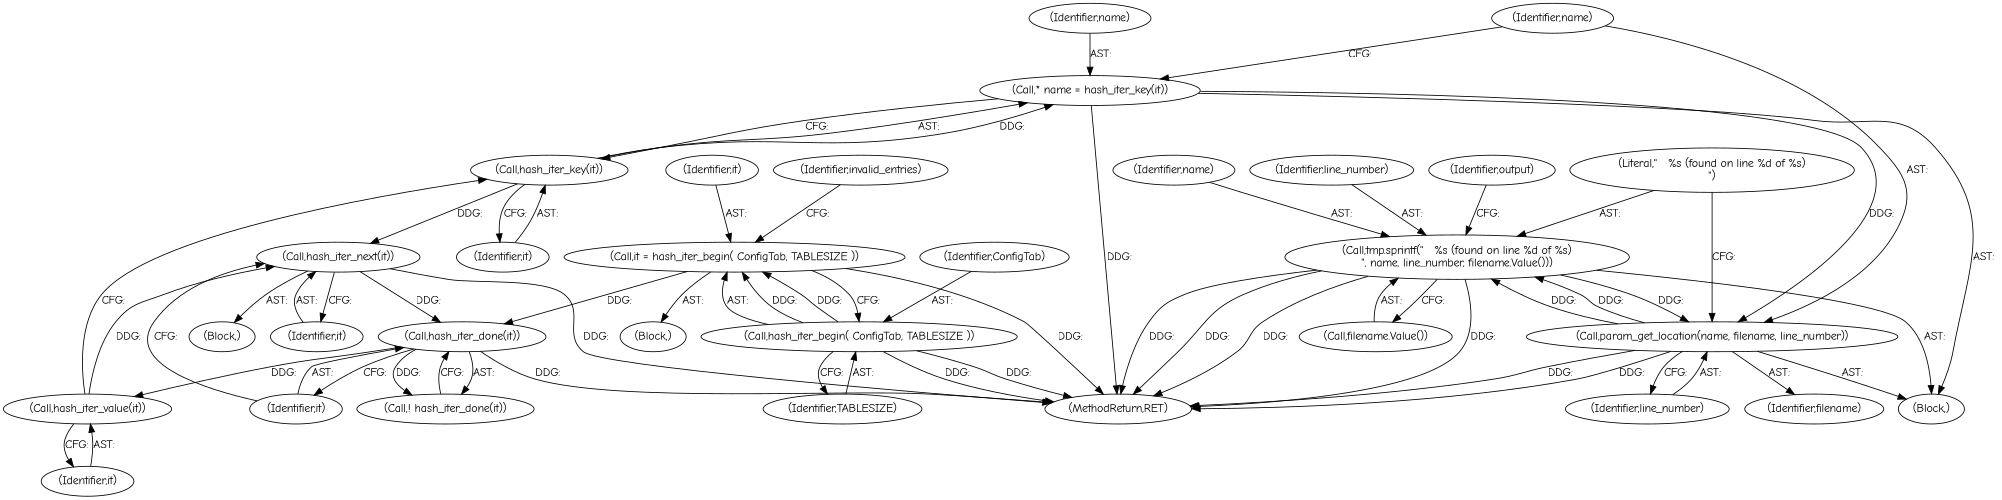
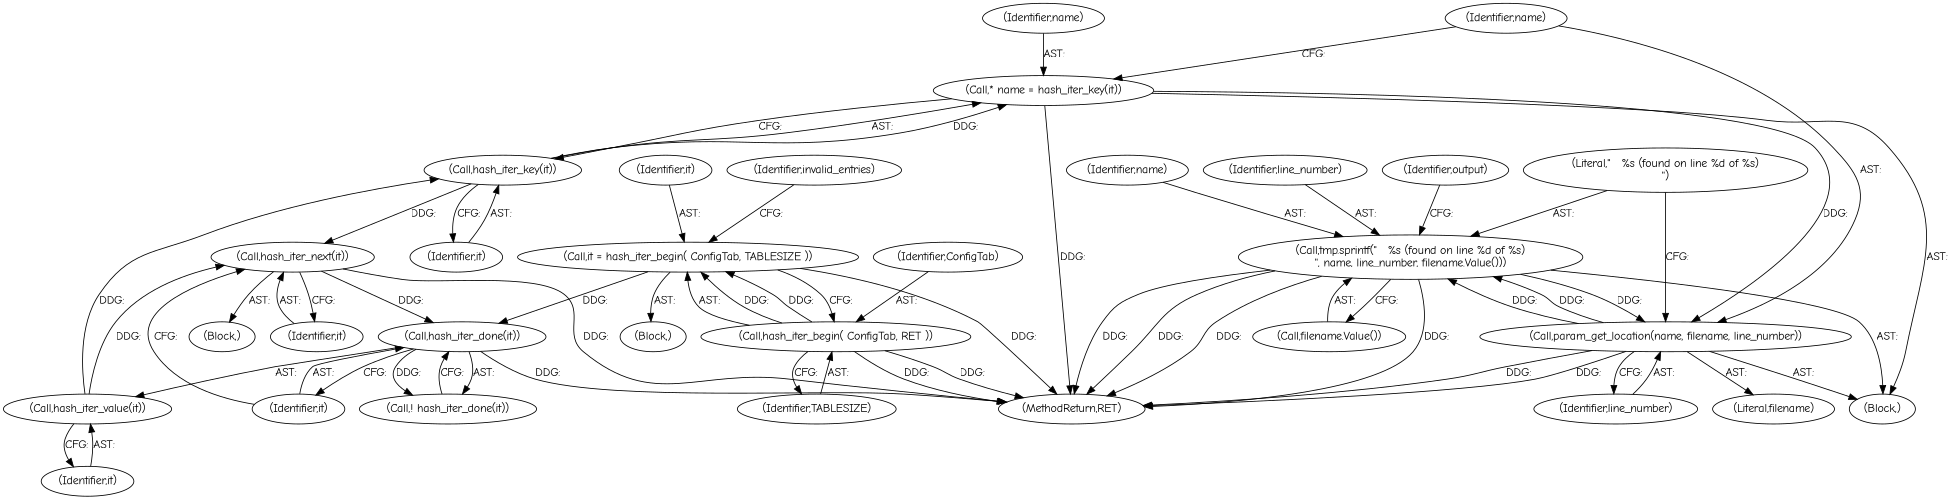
(115, 301) -> (114, 301)
(859, 337) -> (836, 337)
(286, 373) -> (288, 373)
(1814, 409) -> (1774, 409)
